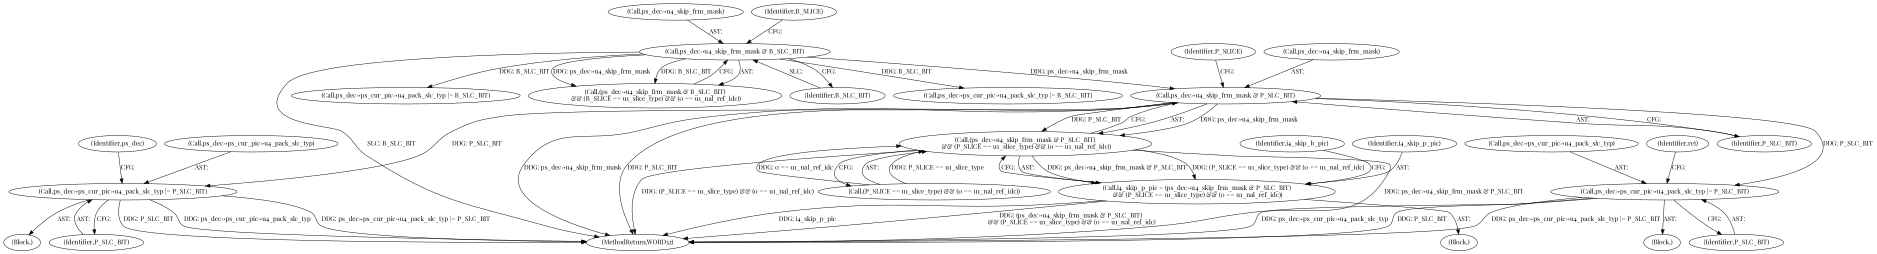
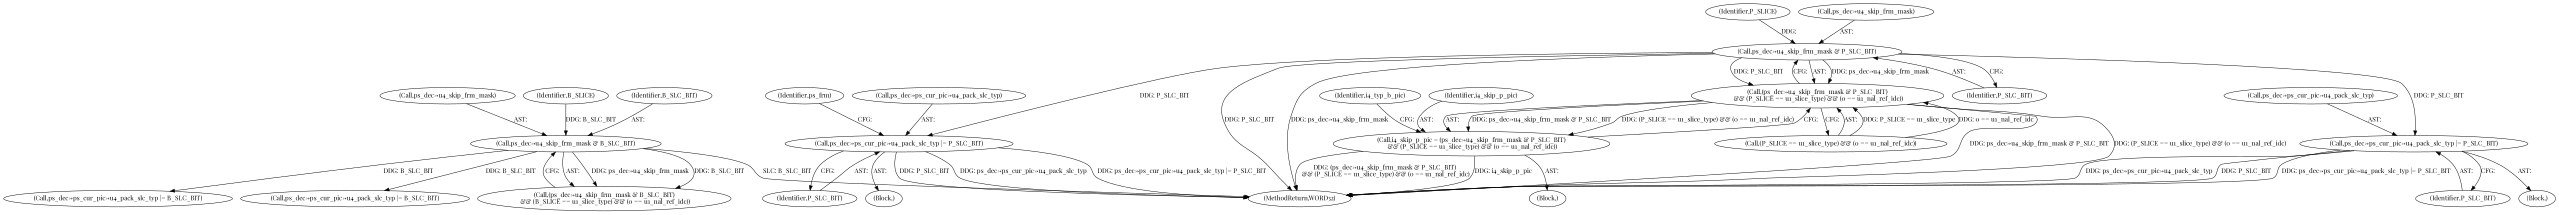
(776, 32) -> (591, 120)
(811, 68) -> none
(989, 71) -> none
(797, 72) -> (639, 120)
(1228, 72) -> (1790, 32)
(117, 144) -> (805, 96)
(1292, 144) -> (1370, 96)
(1678, 144) -> none
